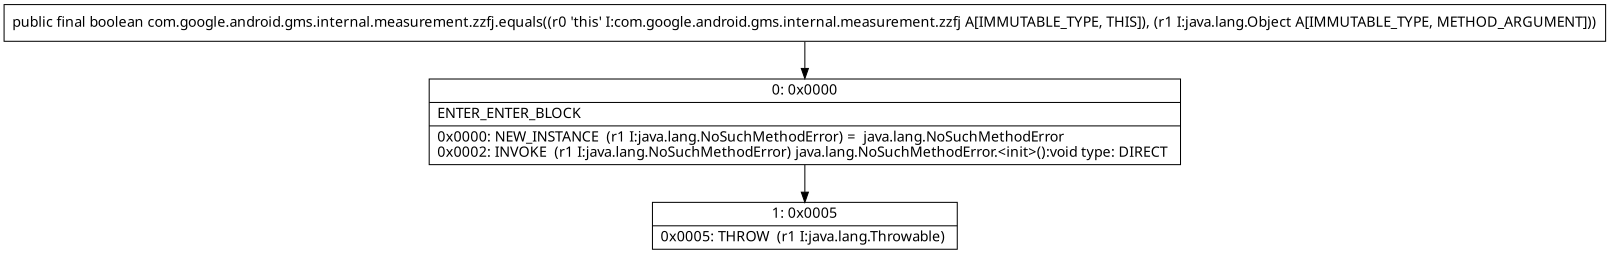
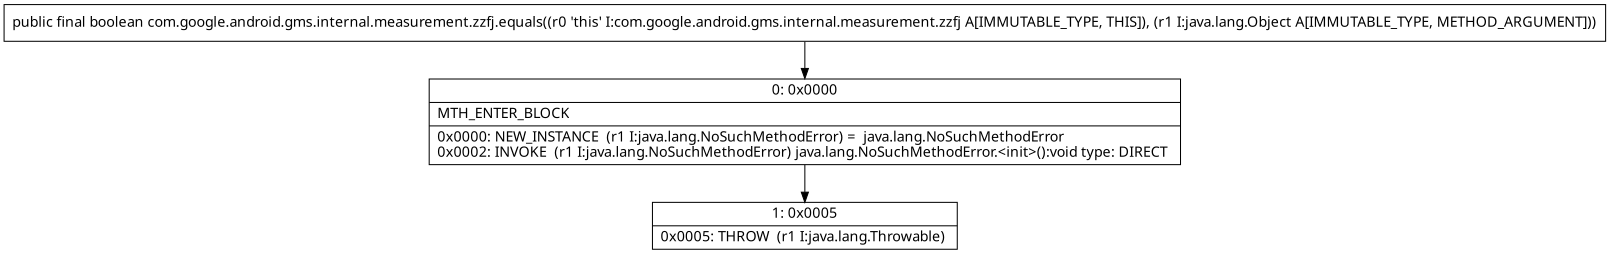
(510, 114) -> (504, 114)
